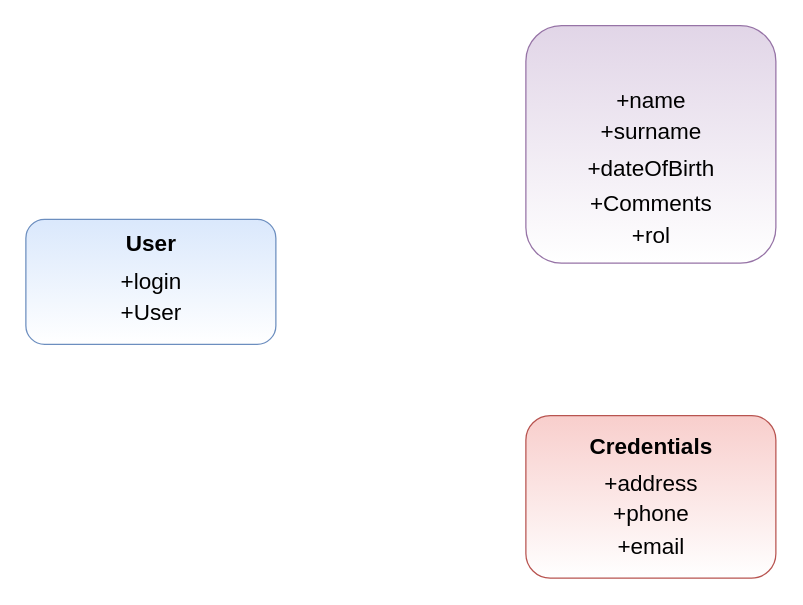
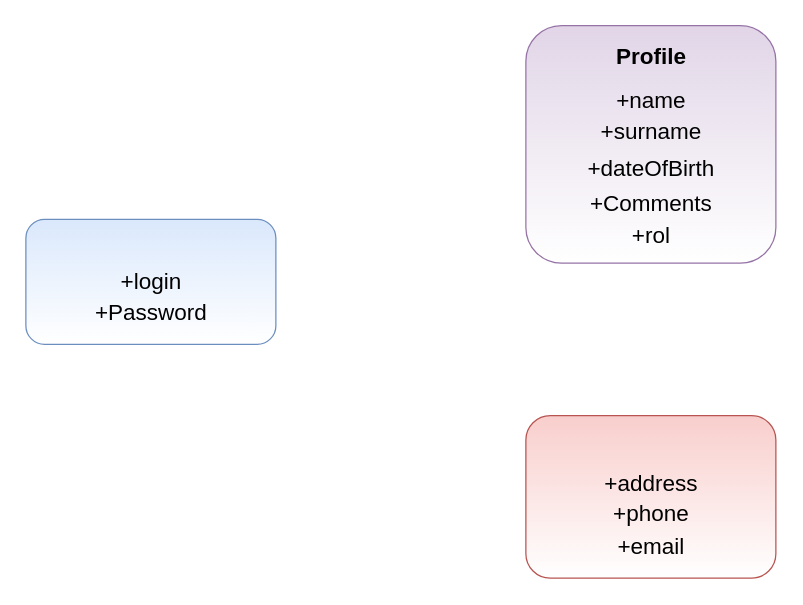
none -> (651, 57)
(151, 244) -> none
(151, 313) -> (151, 313)
(651, 447) -> none
